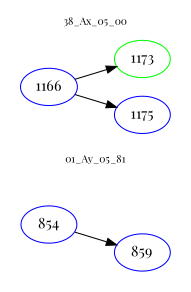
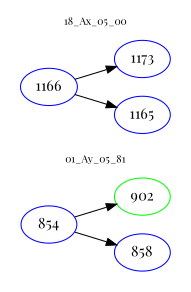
(96, 22) -> (96, 22)
(142, 59) -> (142, 59)
(142, 115) -> (142, 115)
none -> (142, 197)
(142, 252) -> (142, 252)
